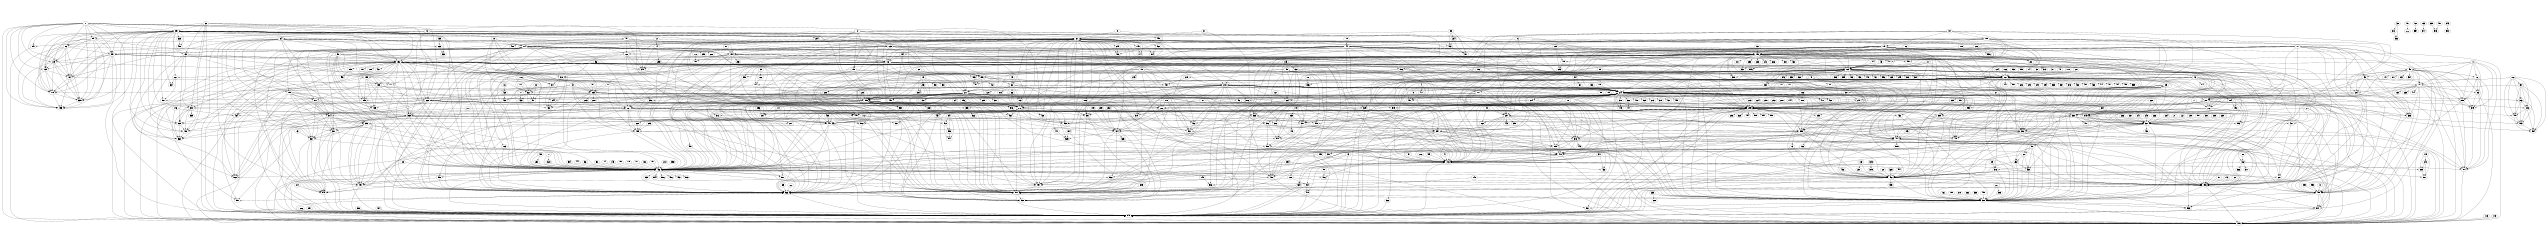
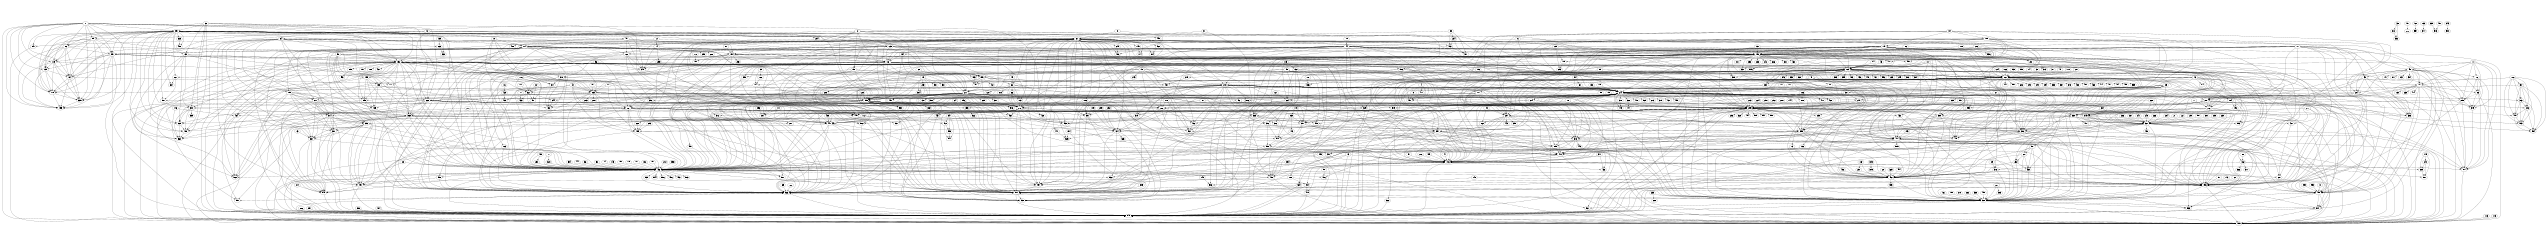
none -> (931, 100)
